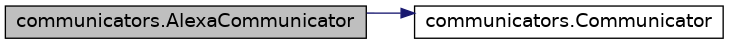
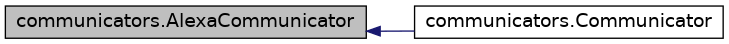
(384, 13) -> (397, 31)
